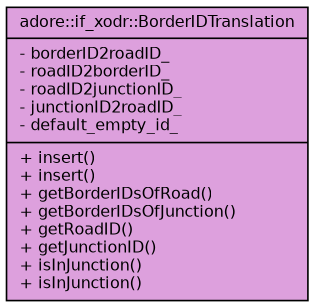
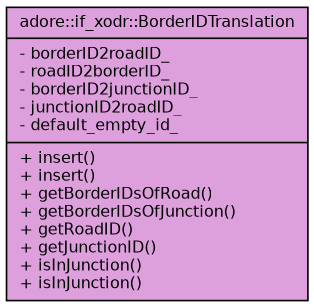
(101, 90) -> (109, 90)
